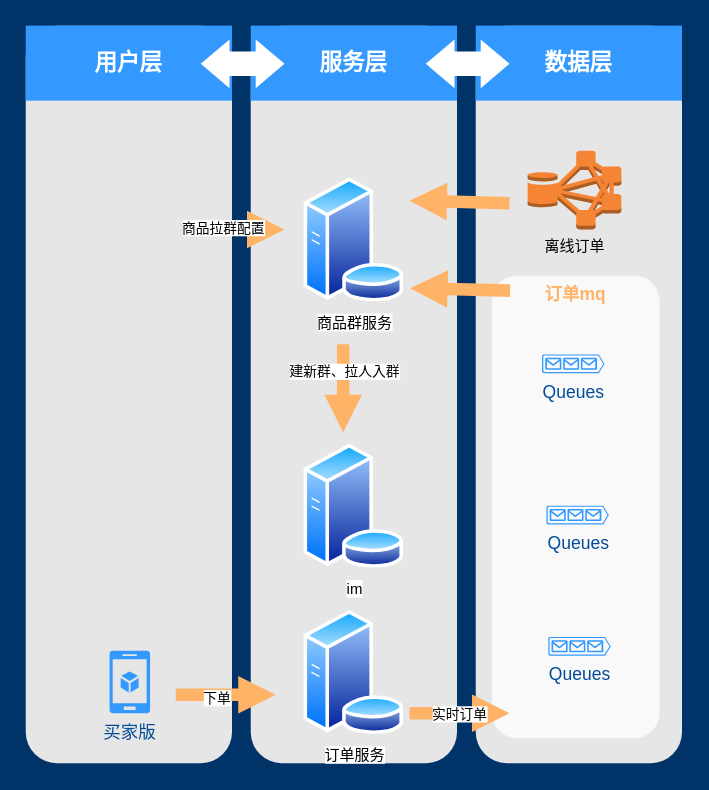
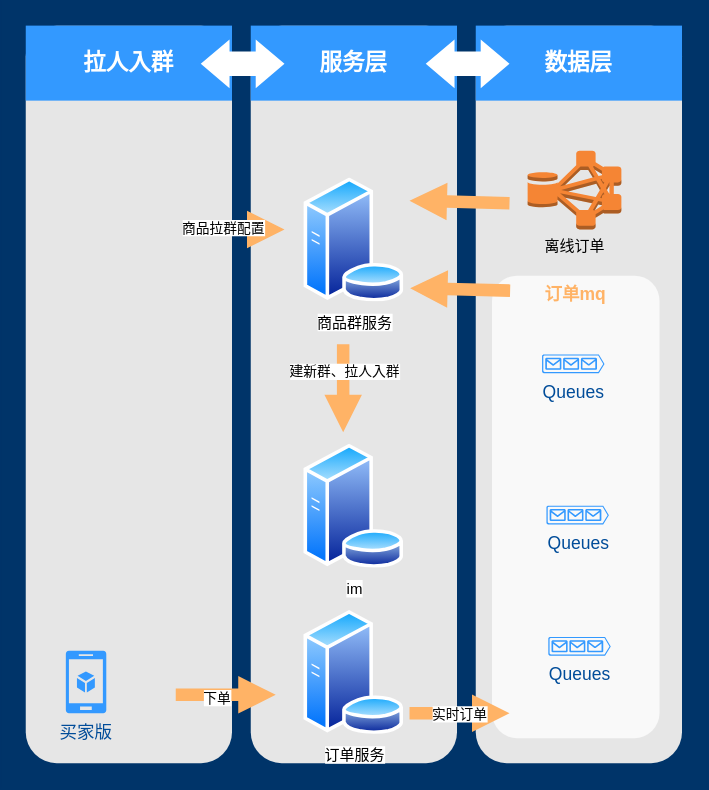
(129, 63) -> (129, 63)
(130, 682) -> (86, 682)
